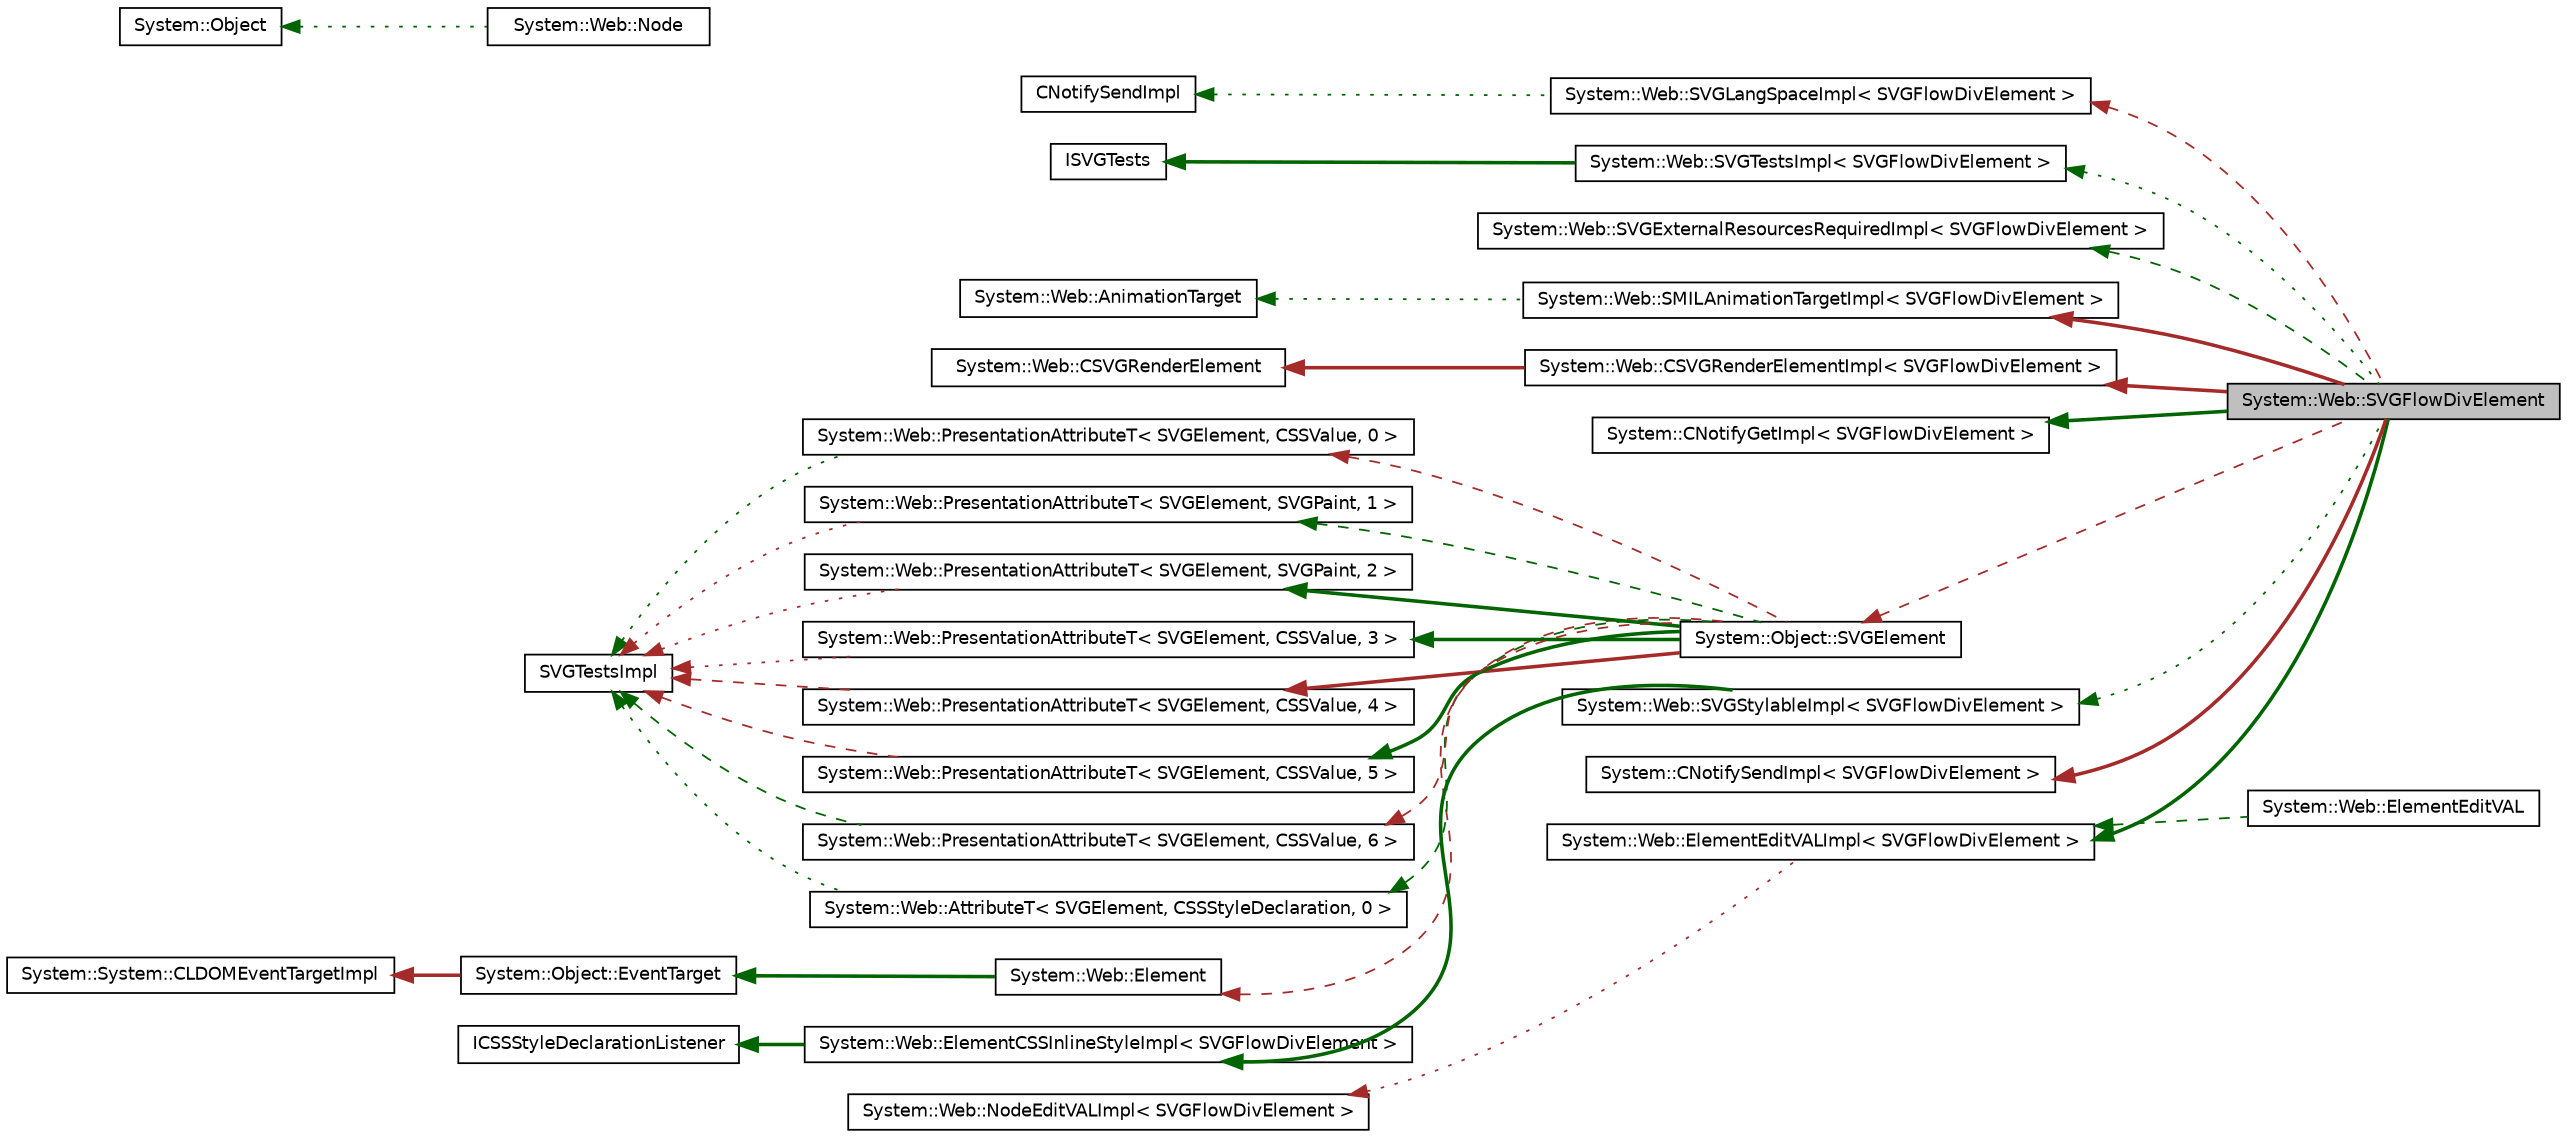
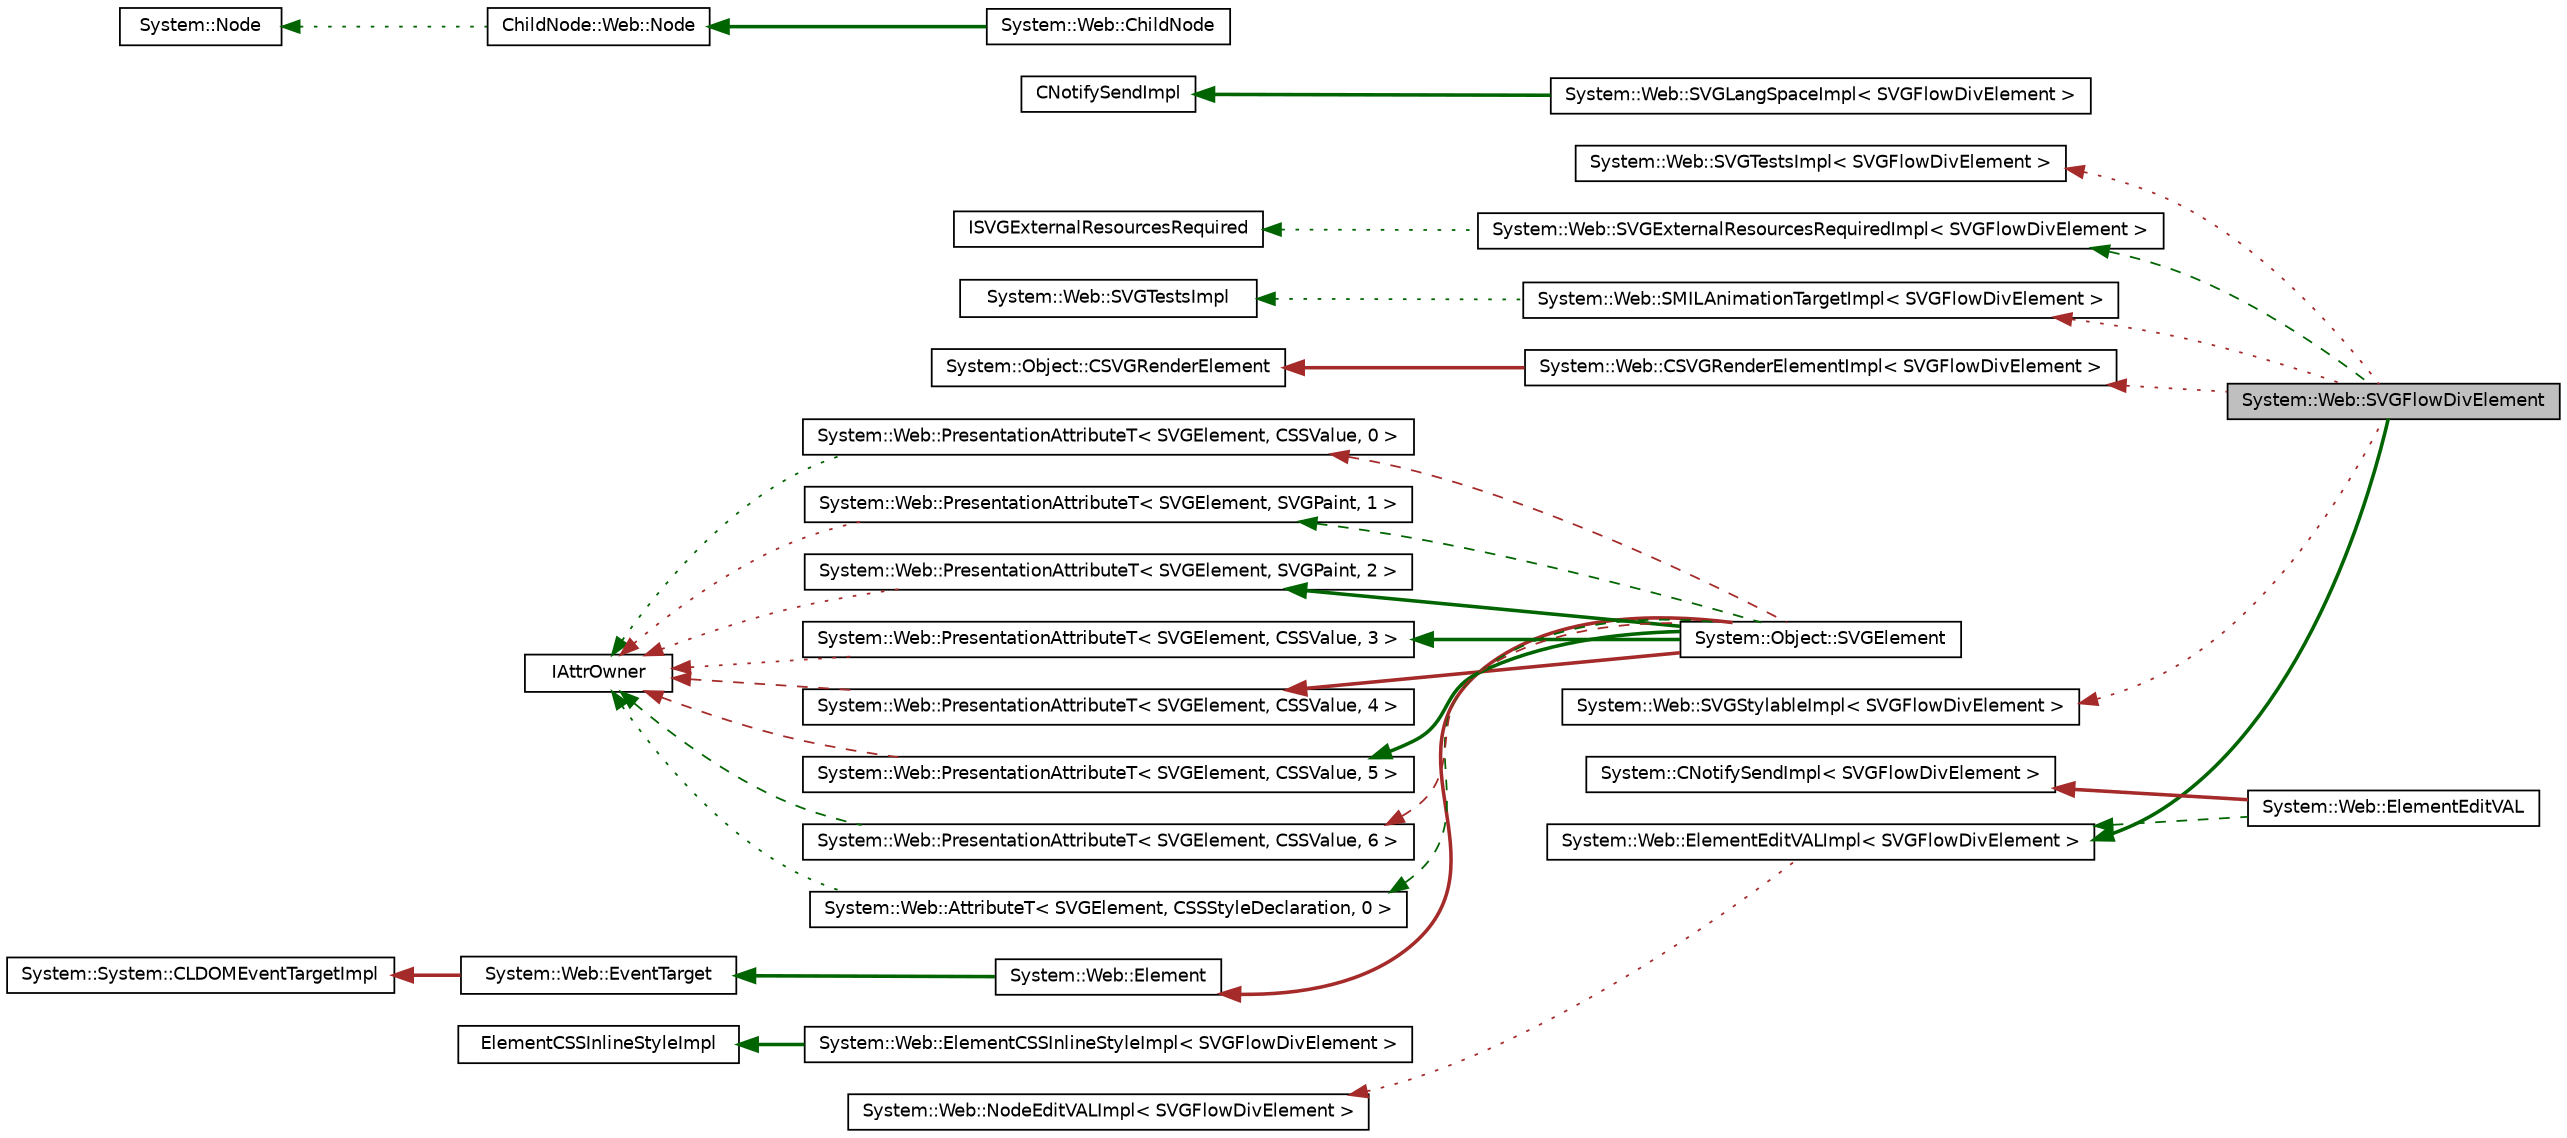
(201, 27) -> (201, 27)
(599, 27) -> (599, 27)
none -> (1108, 27)
(1382, 95) -> (1382, 95)
(1108, 162) -> none
(2272, 218) -> none
none -> (1108, 229)
(2250, 251) -> (2250, 251)
(1108, 298) -> (1108, 298)
(2210, 344) -> (2210, 344)
(1108, 368) -> (1108, 368)
(2177, 389) -> (2177, 389)
(1821, 435) -> none
(2115, 517) -> none
(2268, 589) -> (2268, 589)
(2273, 638) -> (2161, 795)
(599, 673) -> (599, 673)
(1459, 764) -> none
(1438, 914) -> (1450, 860)
(599, 975) -> (599, 975)
(599, 1045) -> (599, 1045)
